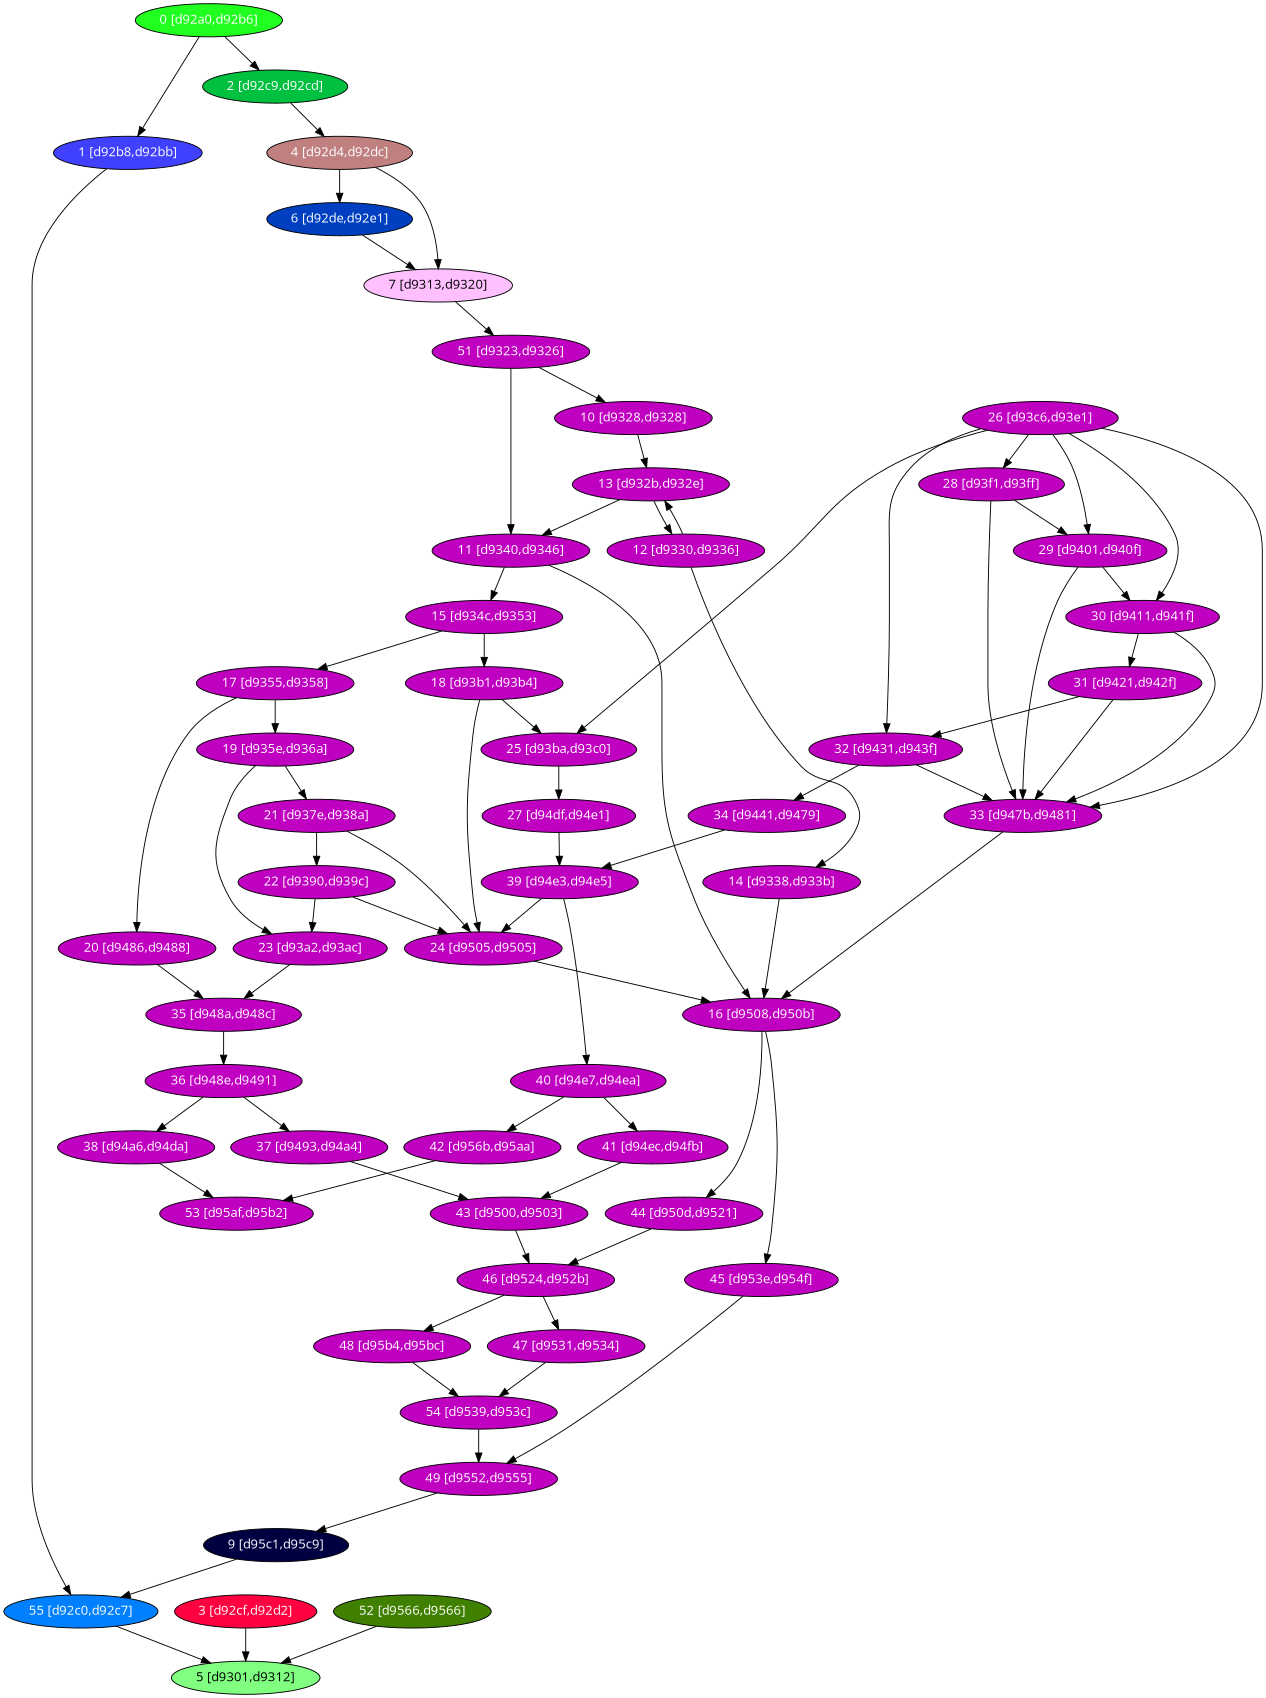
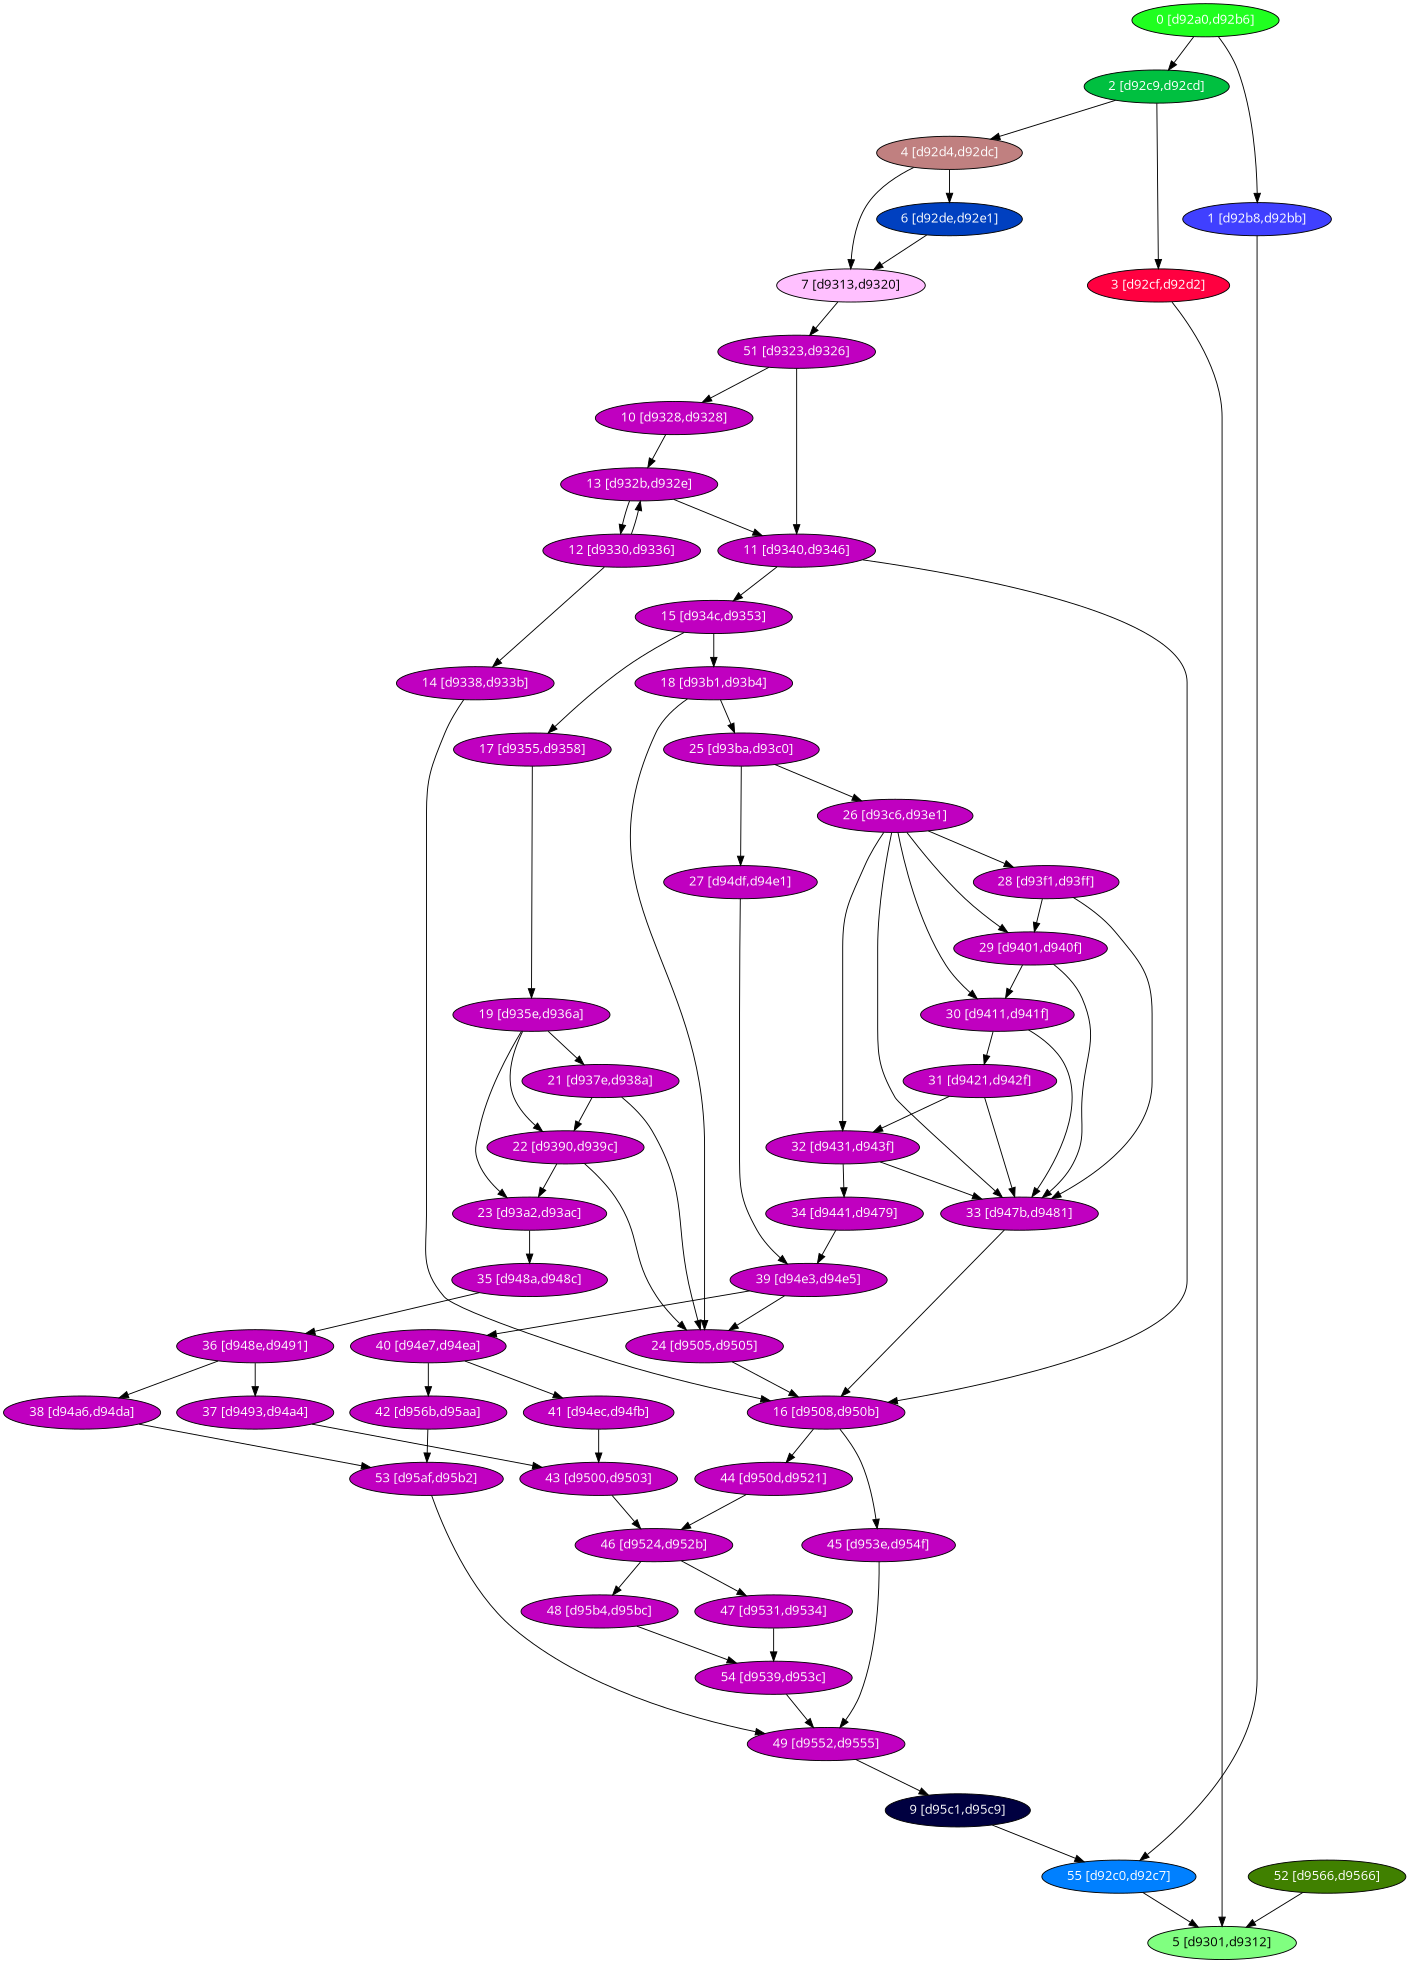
none -> (1158, 181)
(777, 564) -> (814, 781)
(137, 948) -> none
none -> (510, 1081)
none -> (558, 1659)
